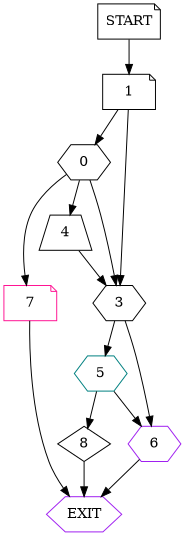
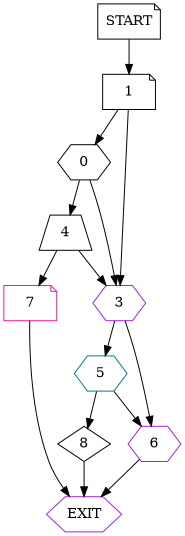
(29, 218) -> (50, 264)
(119, 303) -> (119, 303)
